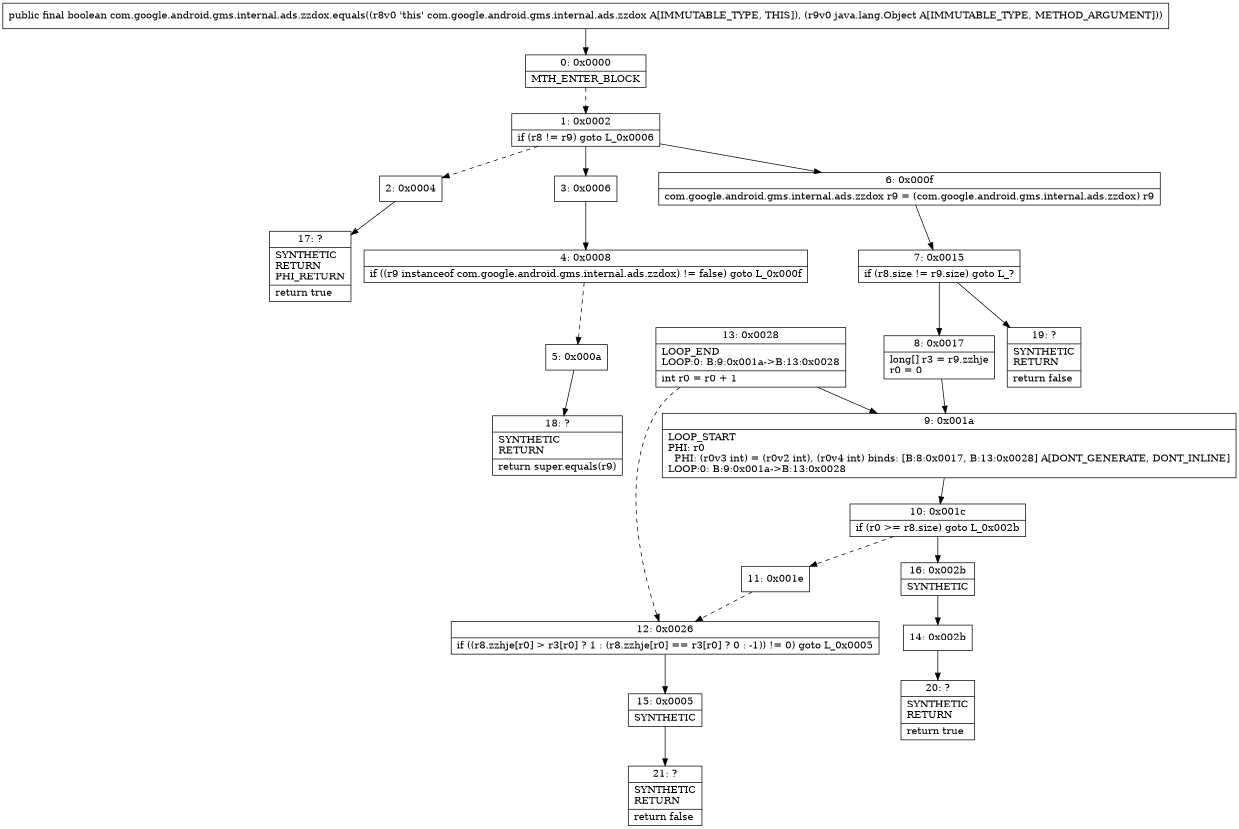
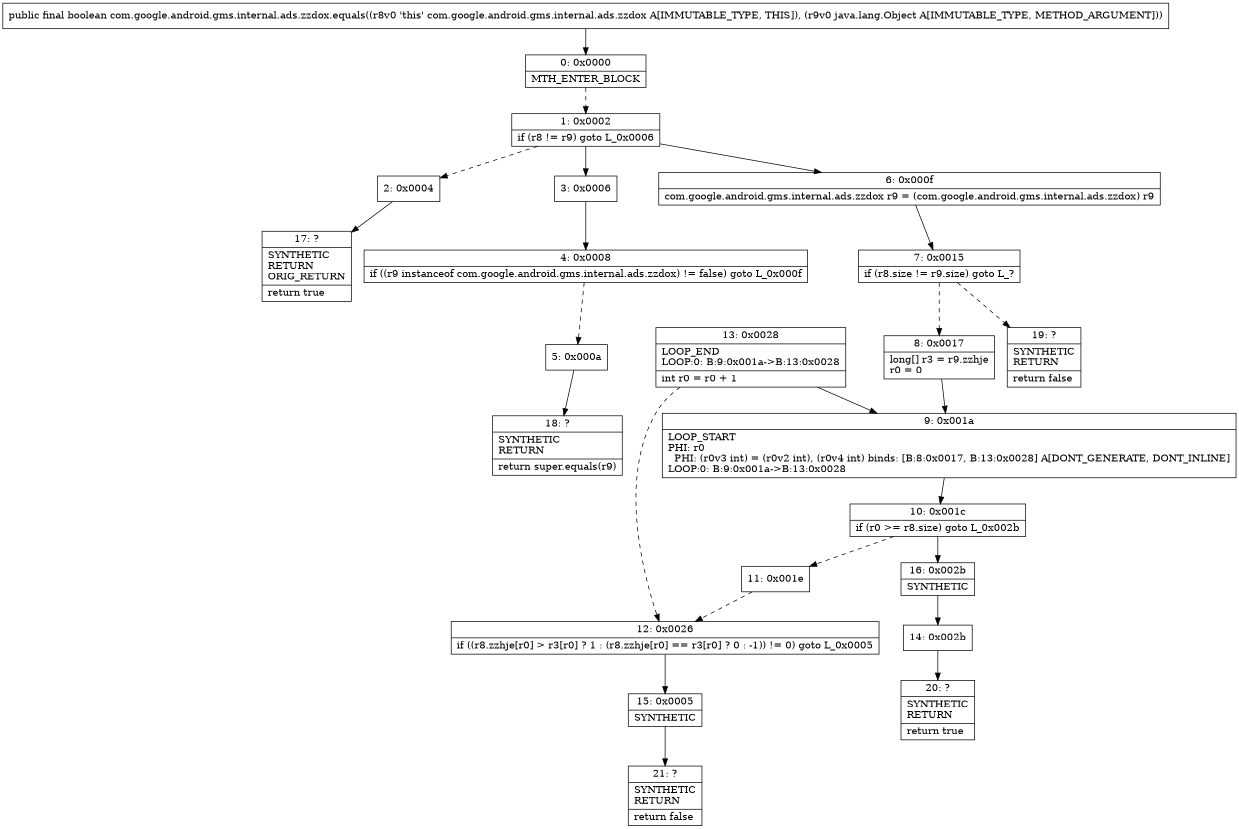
(310, 277) -> (307, 277)
(981, 303) -> (981, 303)
(939, 306) -> (939, 306)
